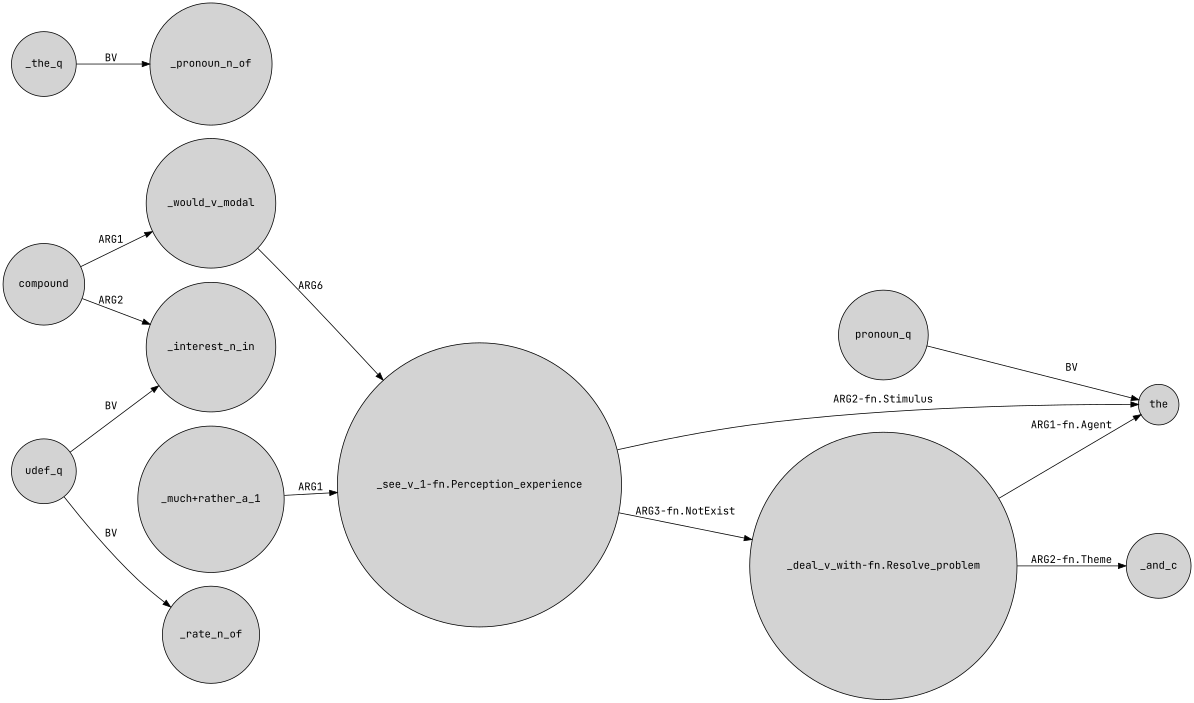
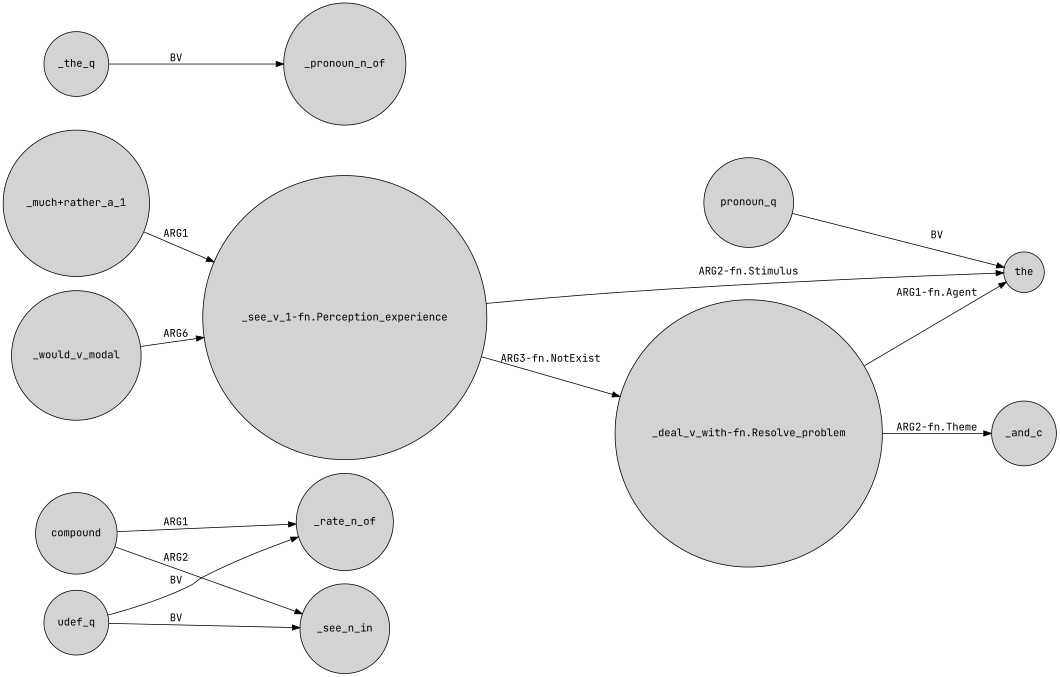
(113, 251) -> (203, 528)
(211, 347) -> (345, 629)
